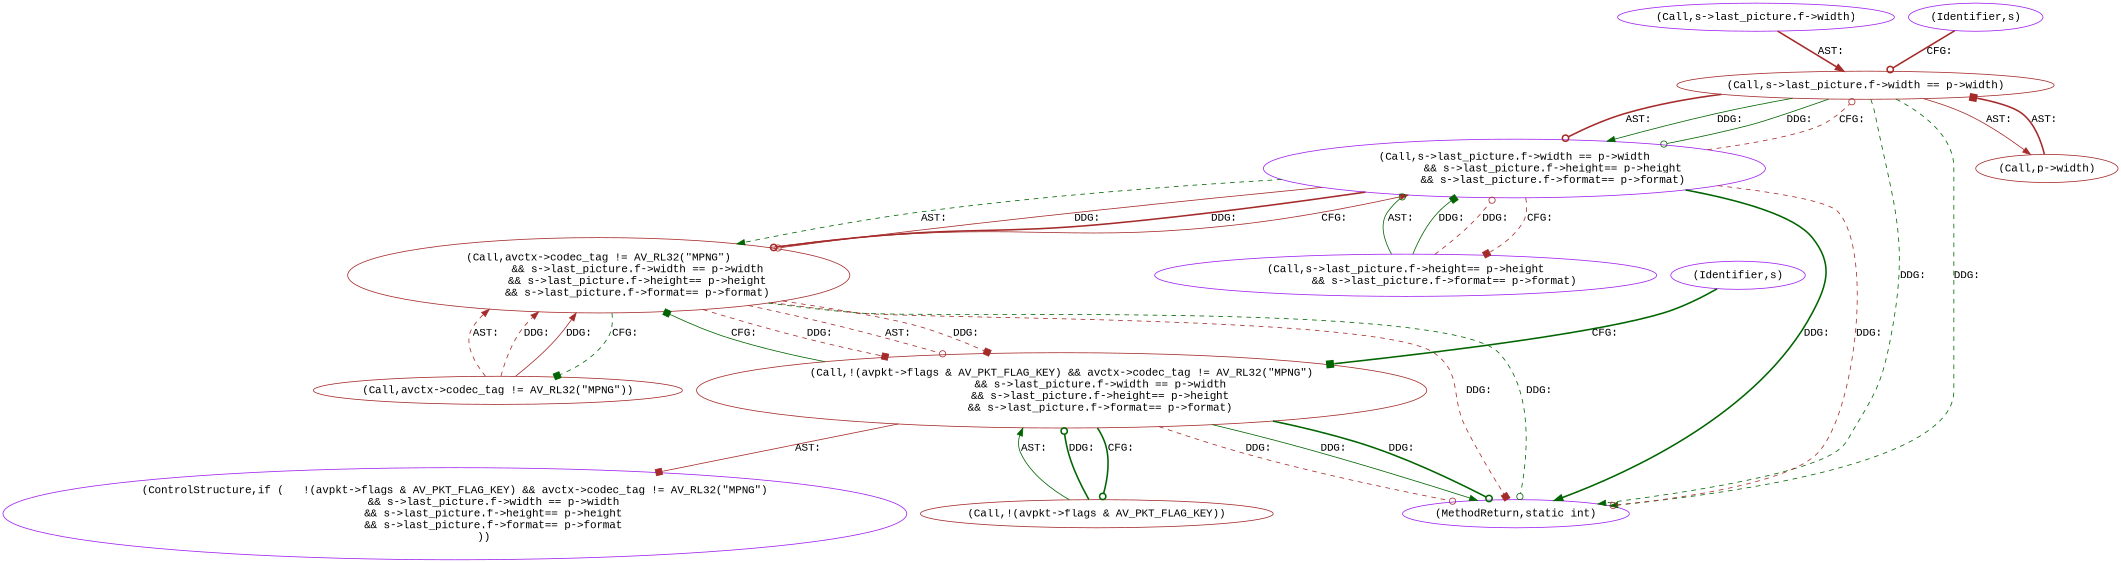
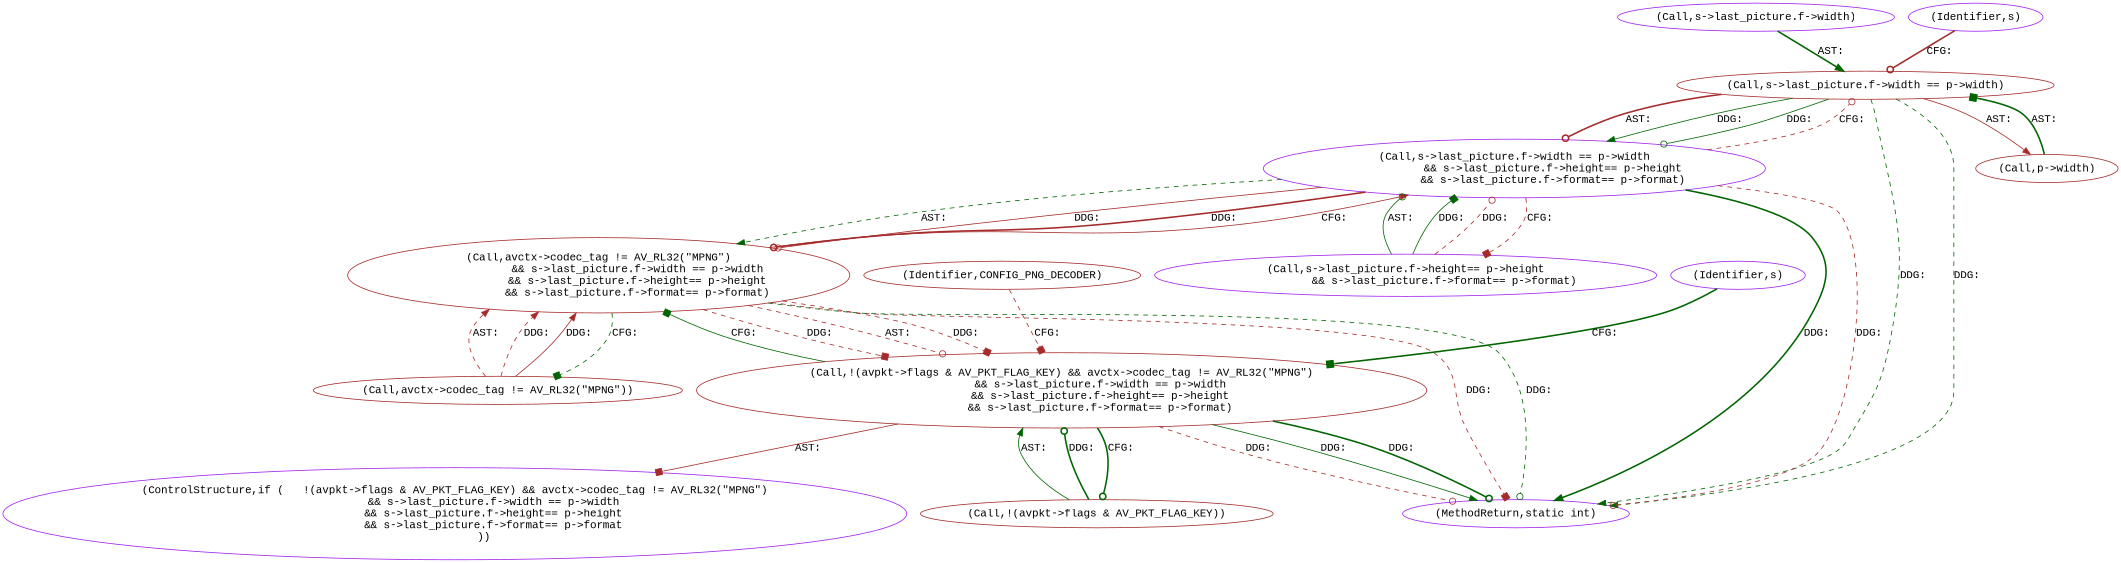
(1807, 49) -> (1807, 49)
(2022, 114) -> (2022, 114)
none -> (1002, 275)
